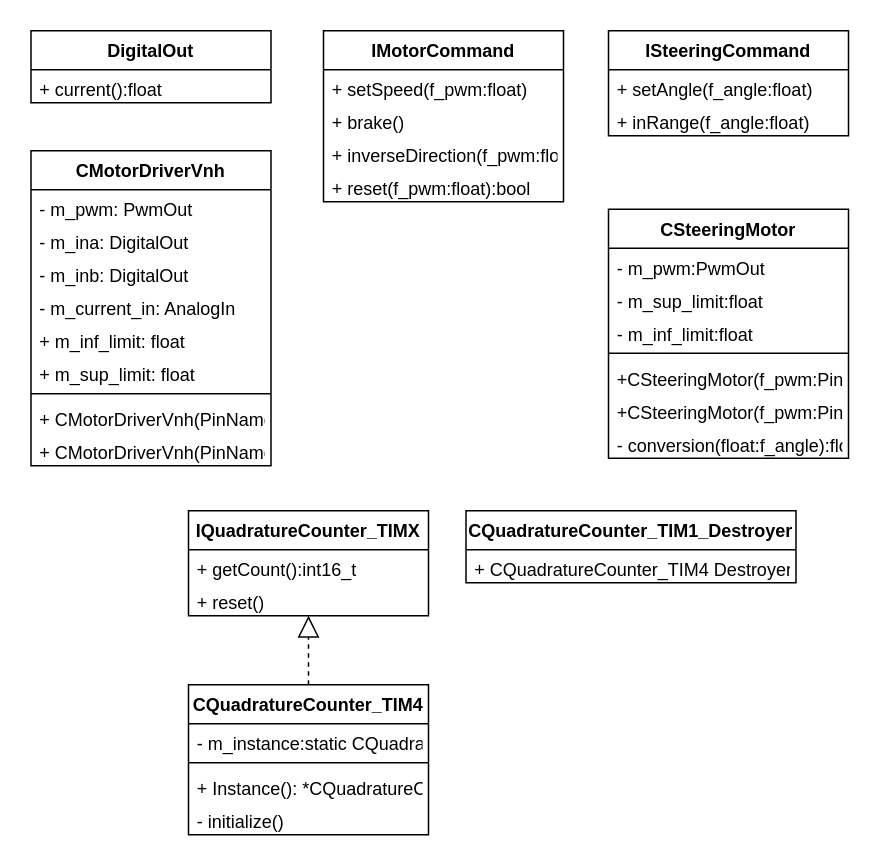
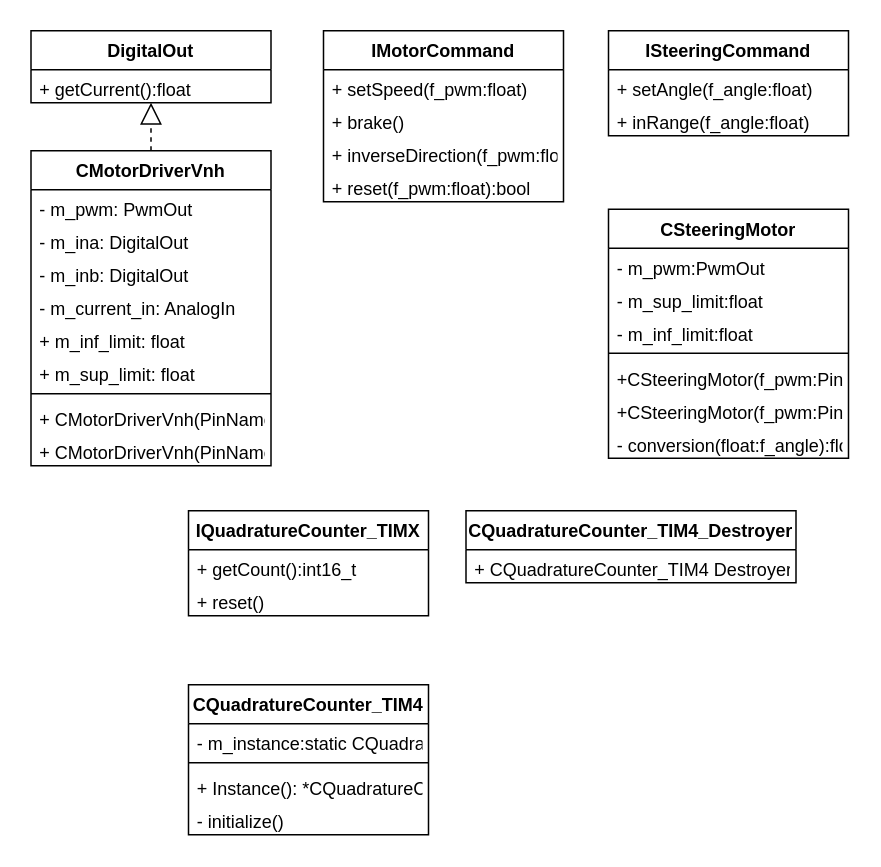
(118, 90) -> (133, 90)
none -> (151, 137)
(630, 531) -> (630, 531)
(308, 661) -> none
